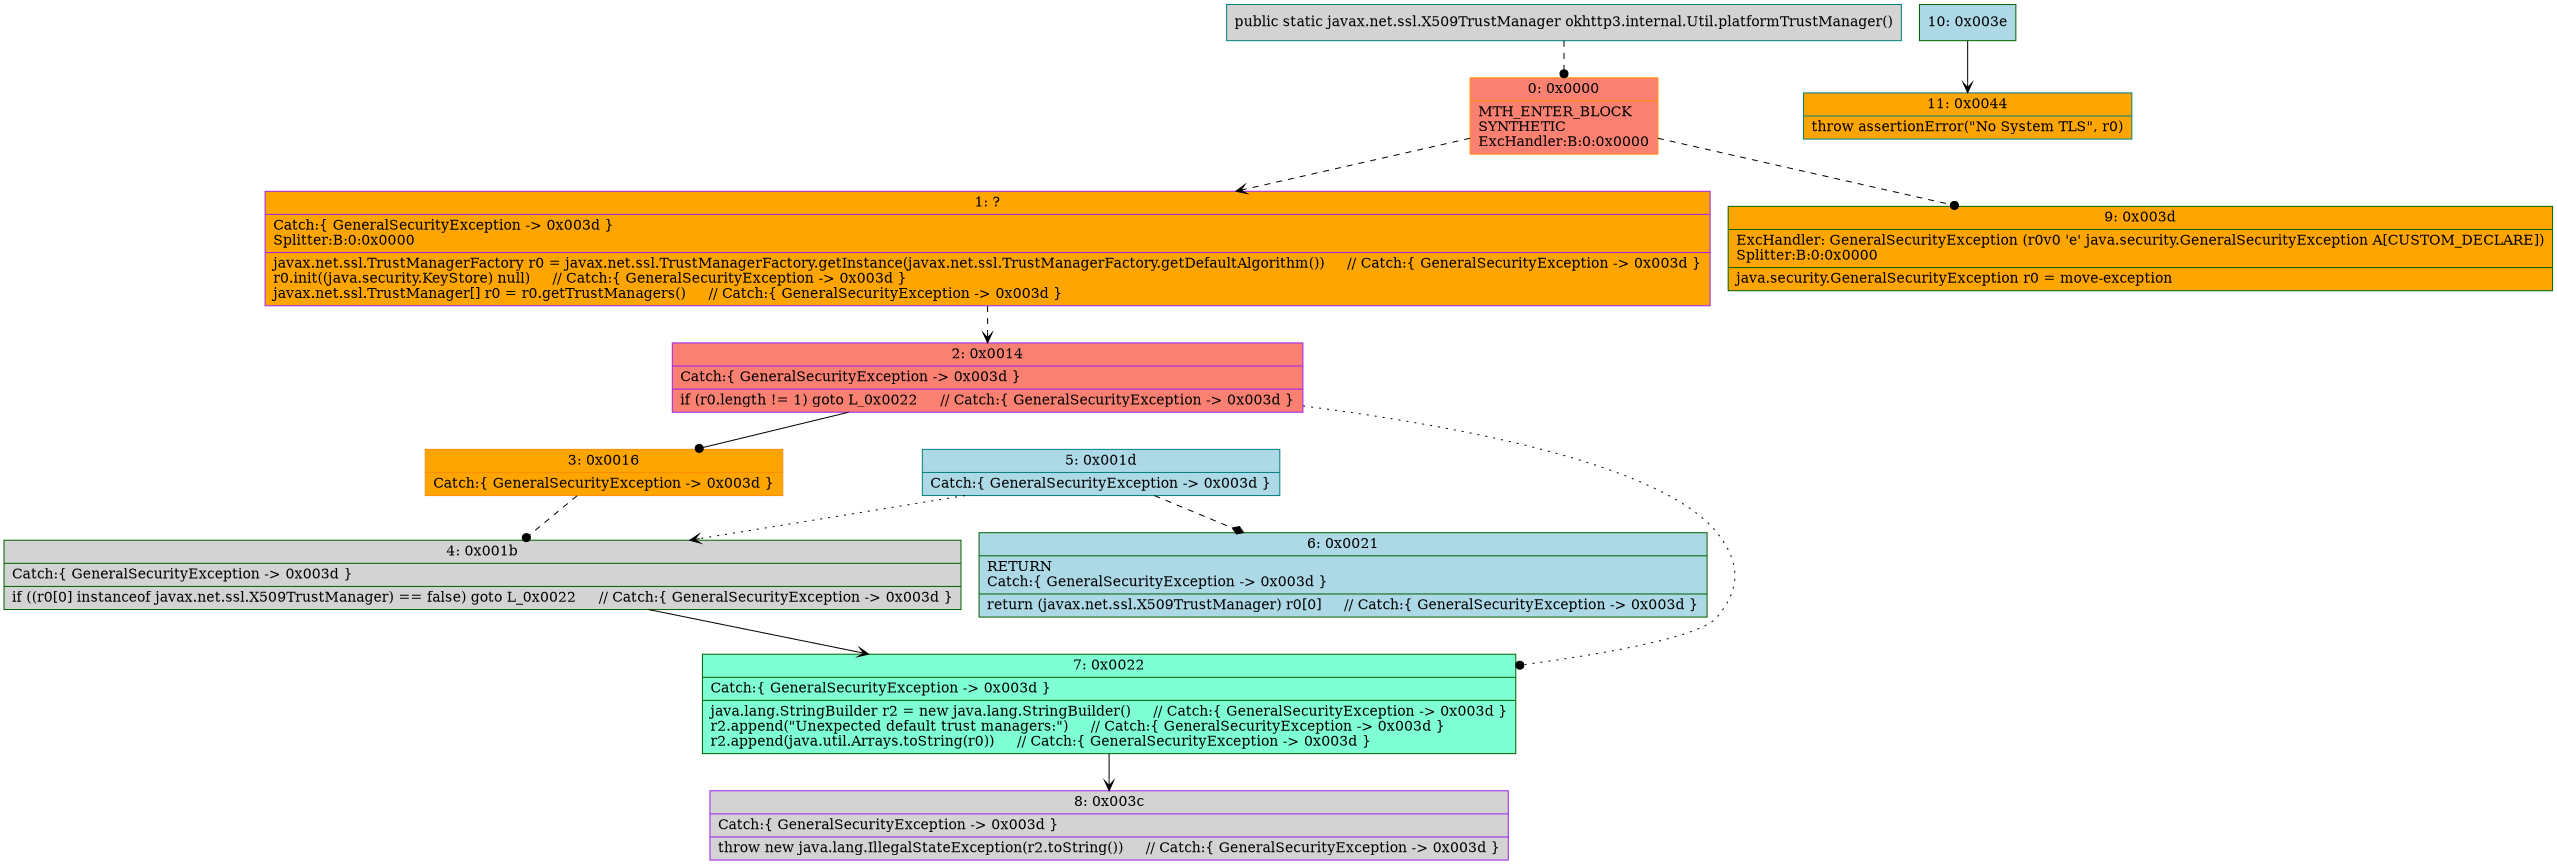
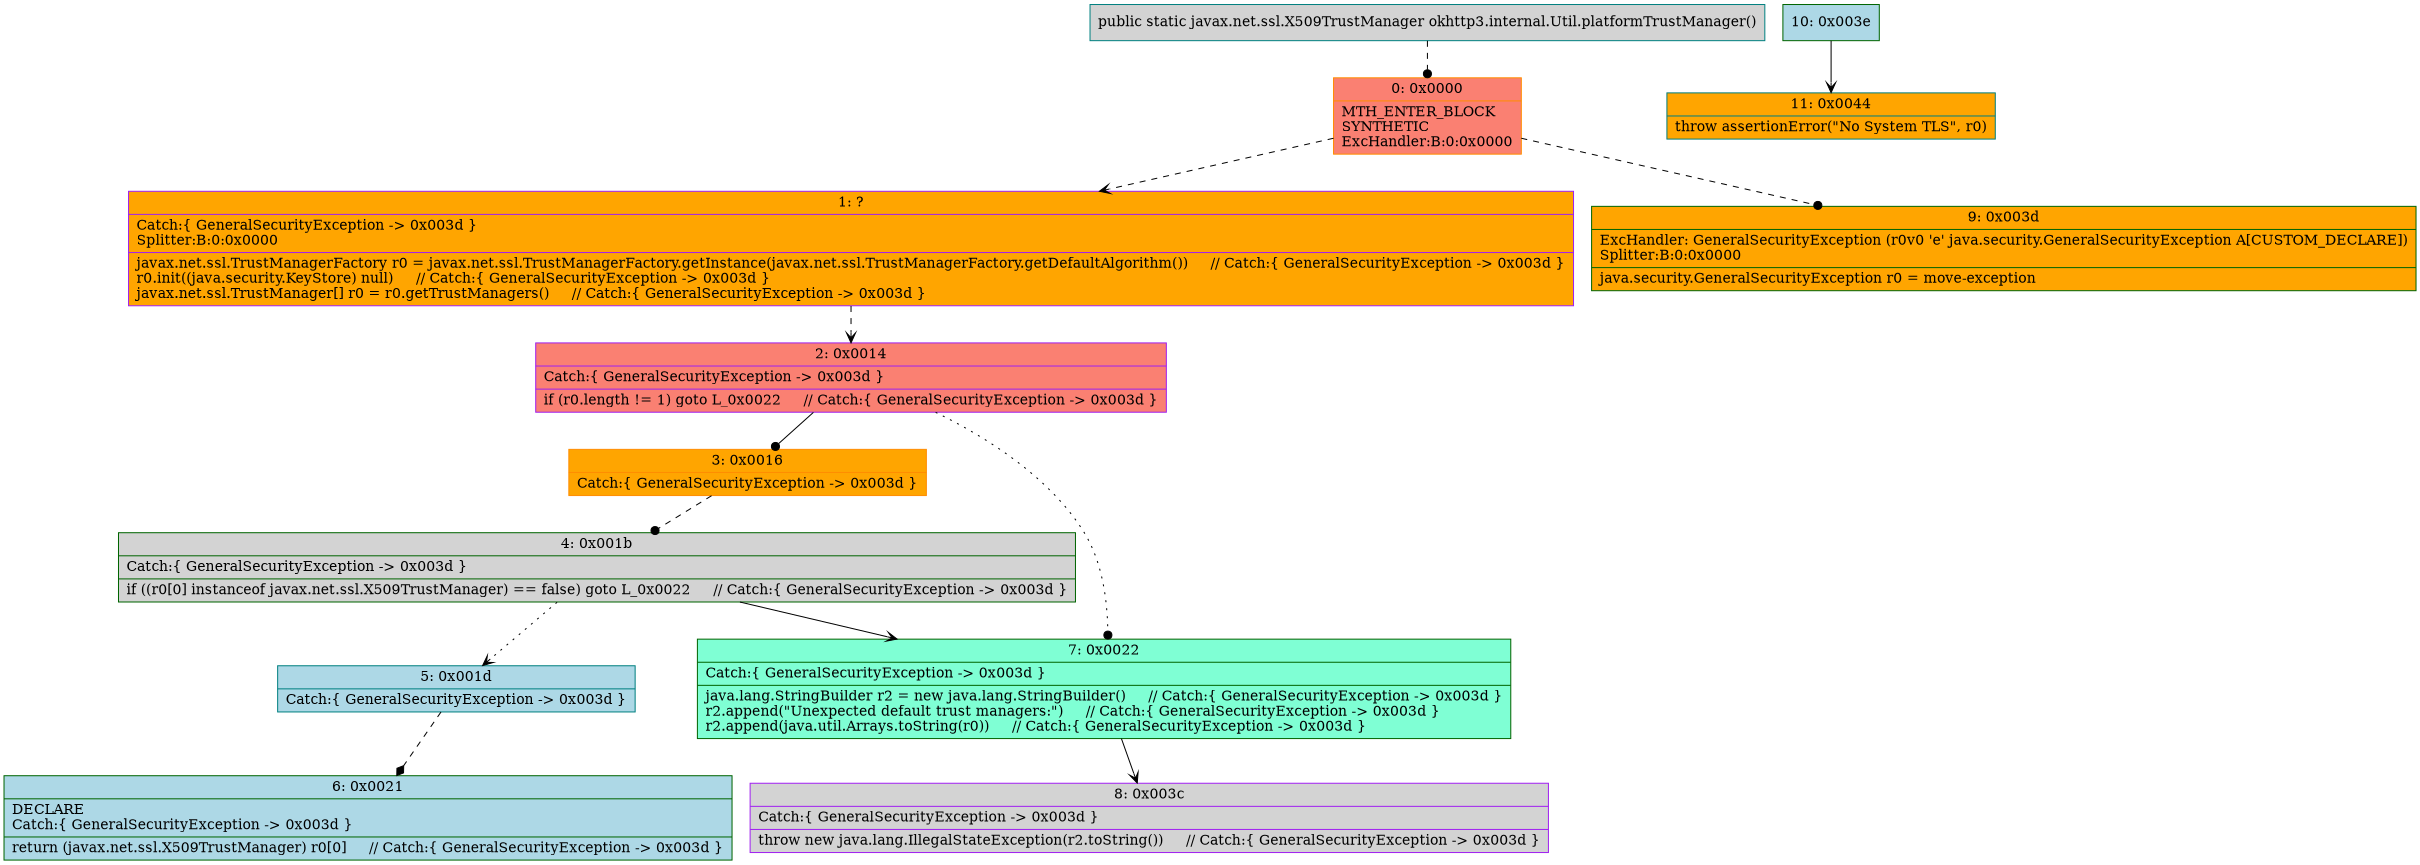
(832, 517) -> (524, 631)
(1020, 567) -> (49, 810)
